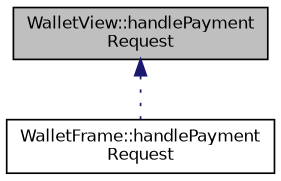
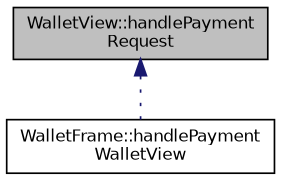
(141, 146) -> (141, 146)
